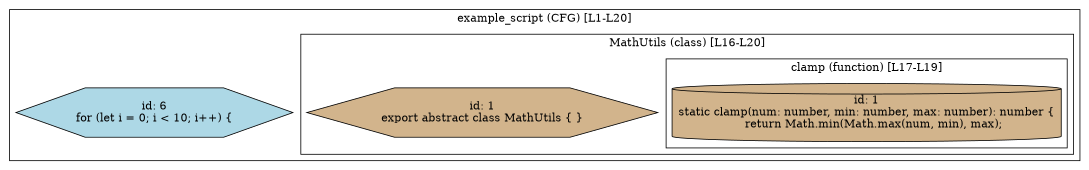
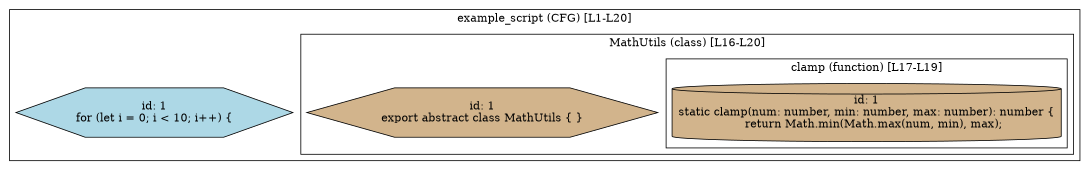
(154, 113) -> (154, 113)
